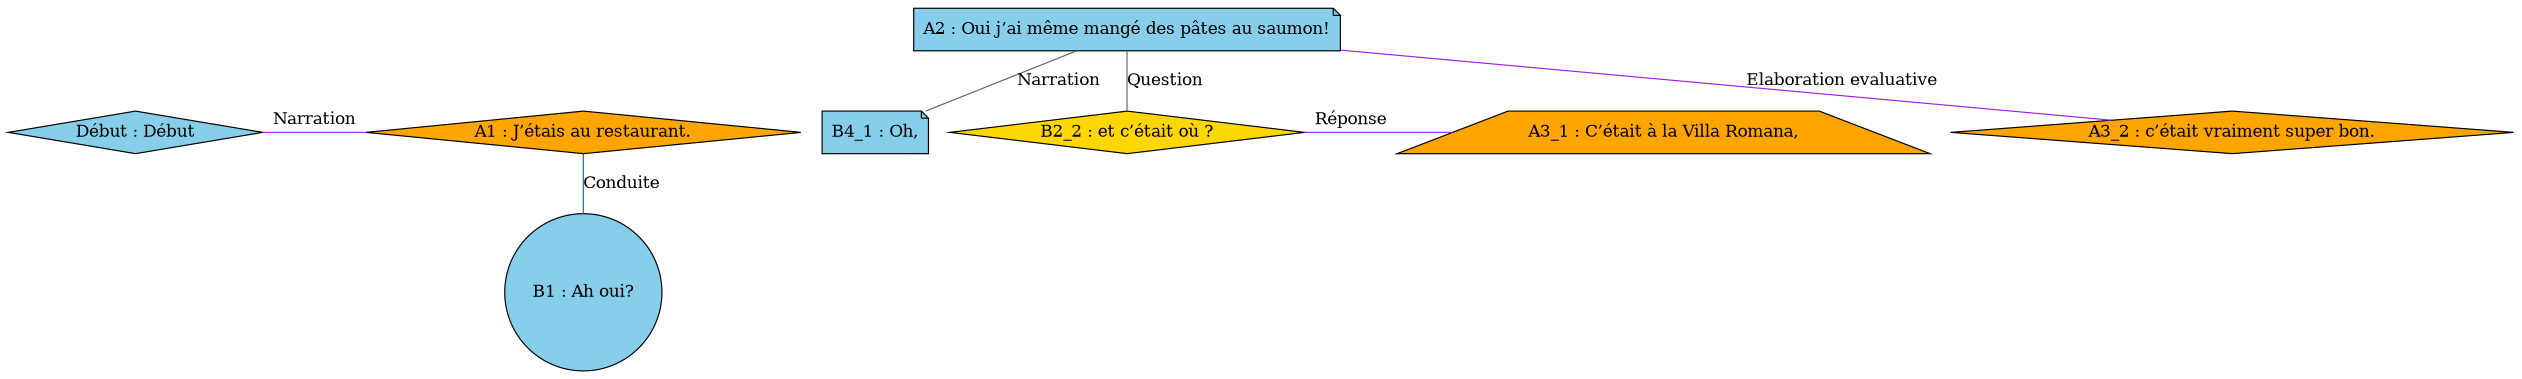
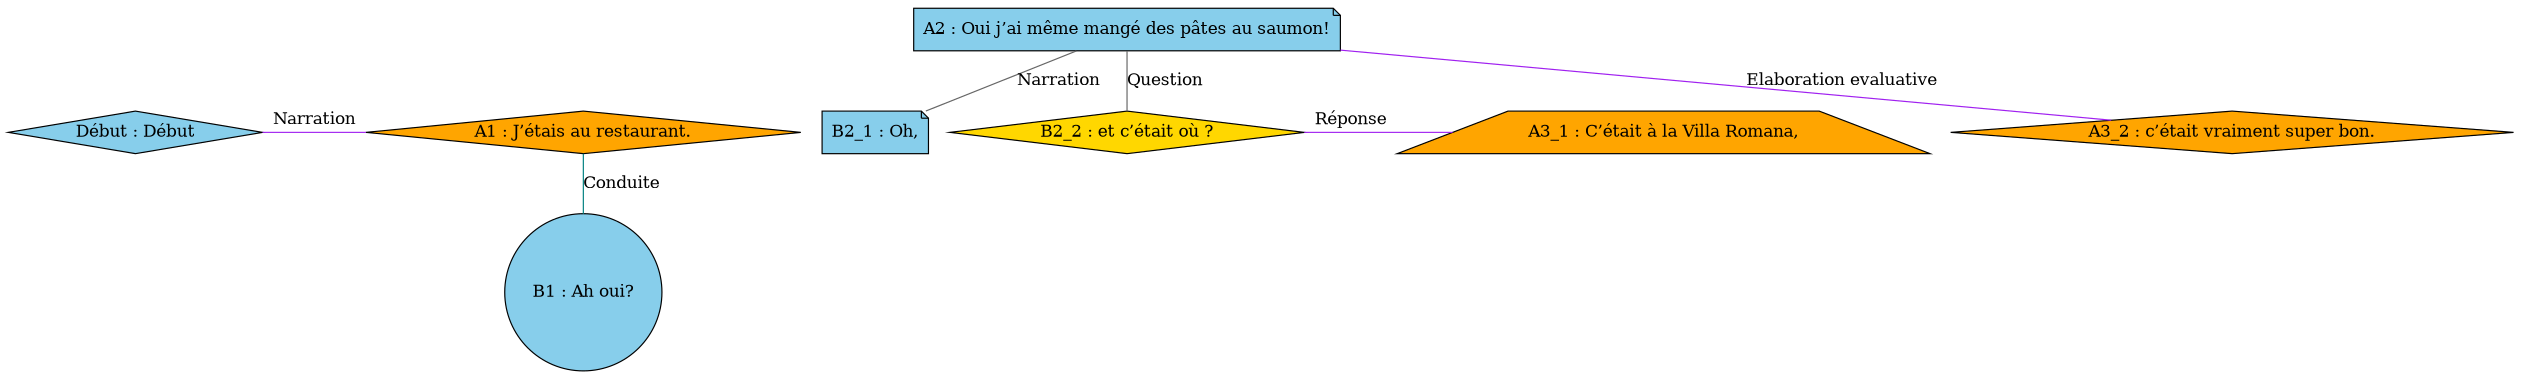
(875, 132) -> (875, 132)
